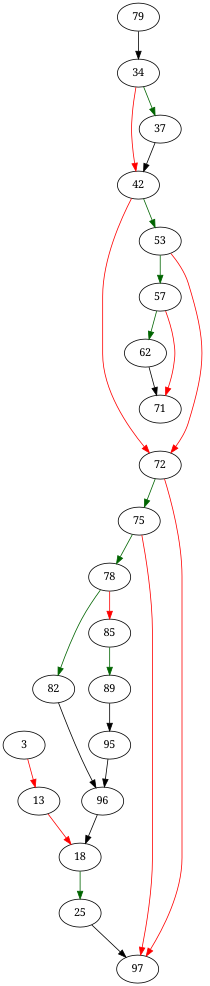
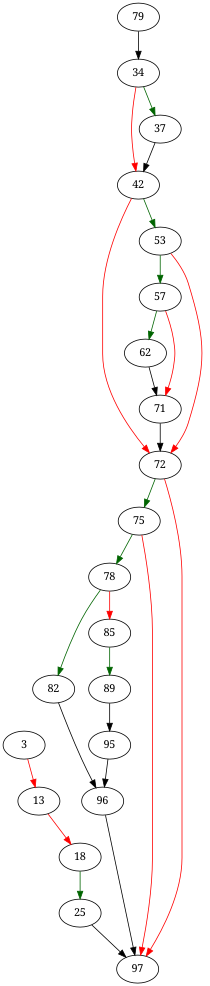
none -> (160, 433)
(93, 825) -> (119, 881)
